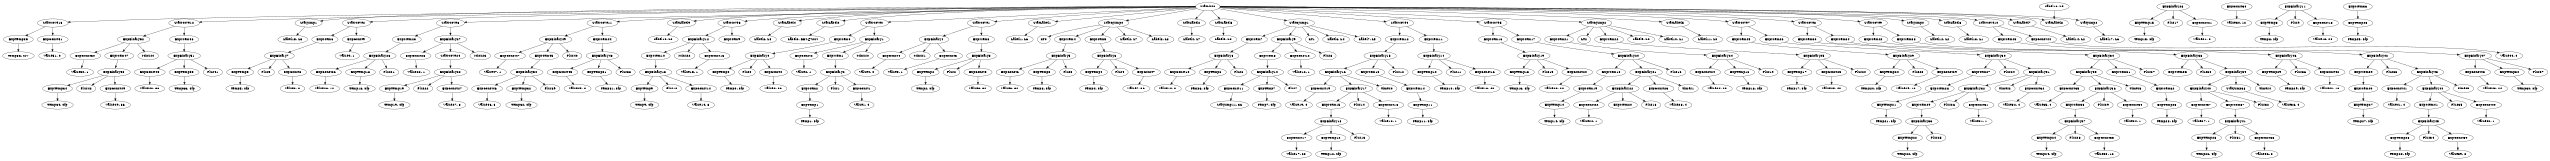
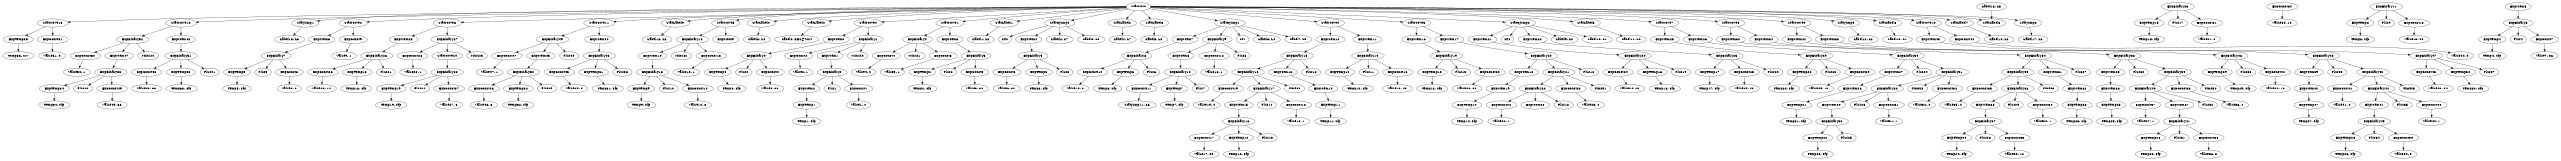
(1107, 30) -> none
none -> (2110, 79)
(2236, 89) -> (2181, 89)
